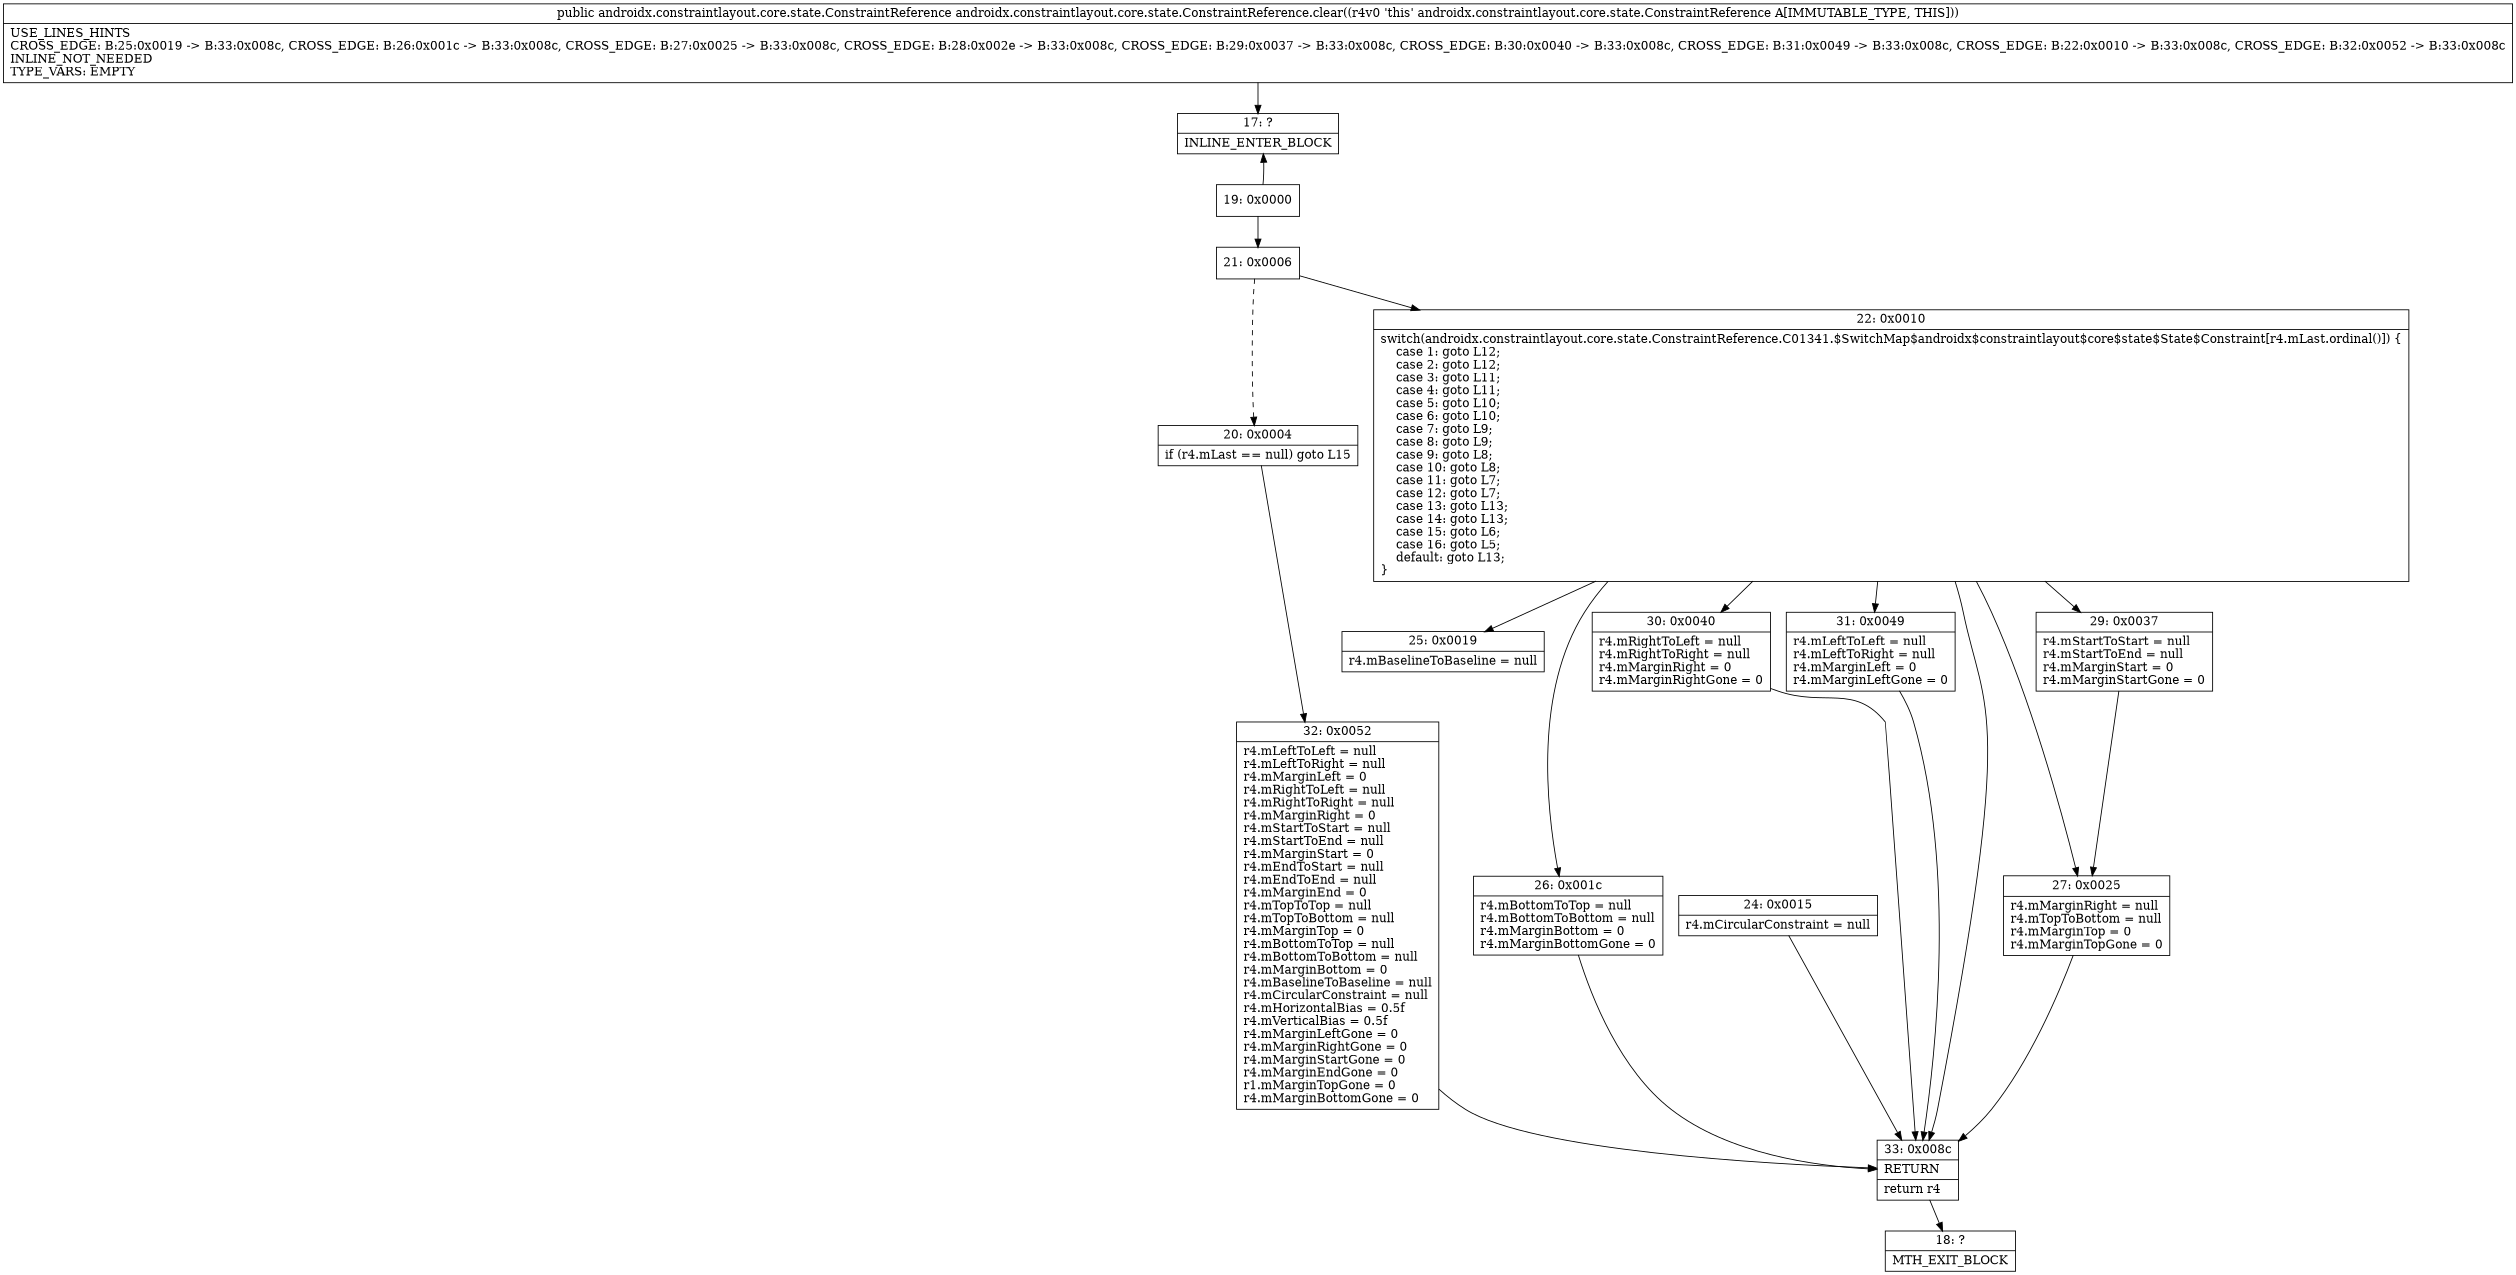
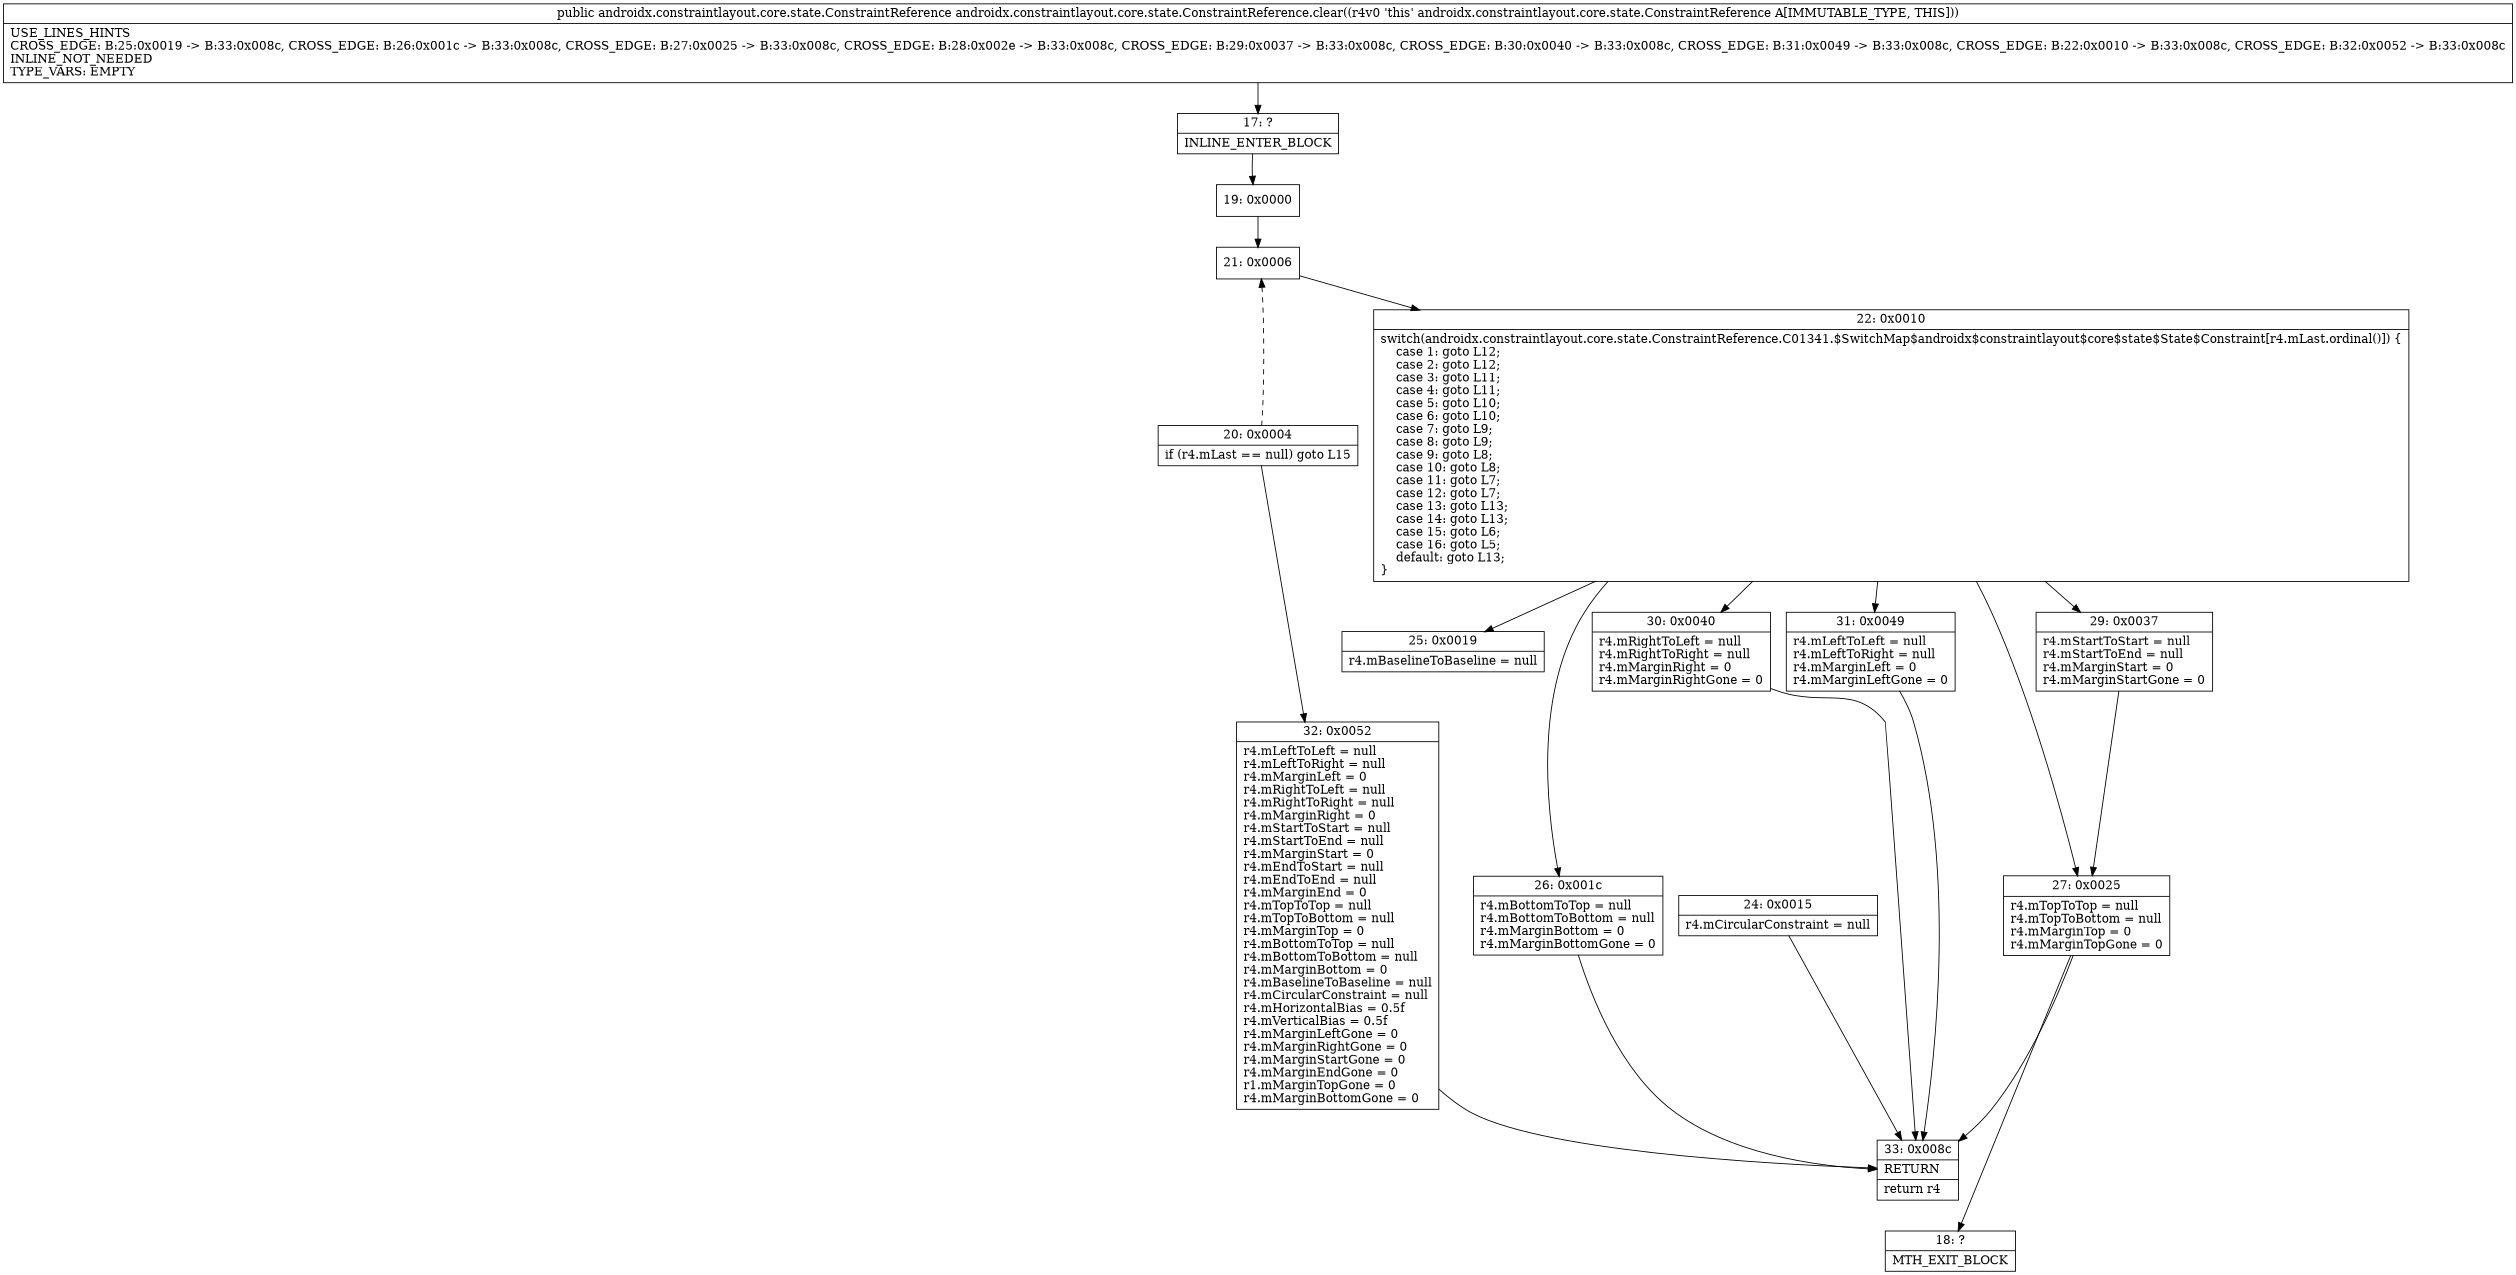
(1264, 174) -> (1252, 165)
(1252, 348) -> (1264, 357)
(1979, 857) -> none
(2085, 906) -> (2075, 906)
(1934, 1211) -> (2016, 1089)
